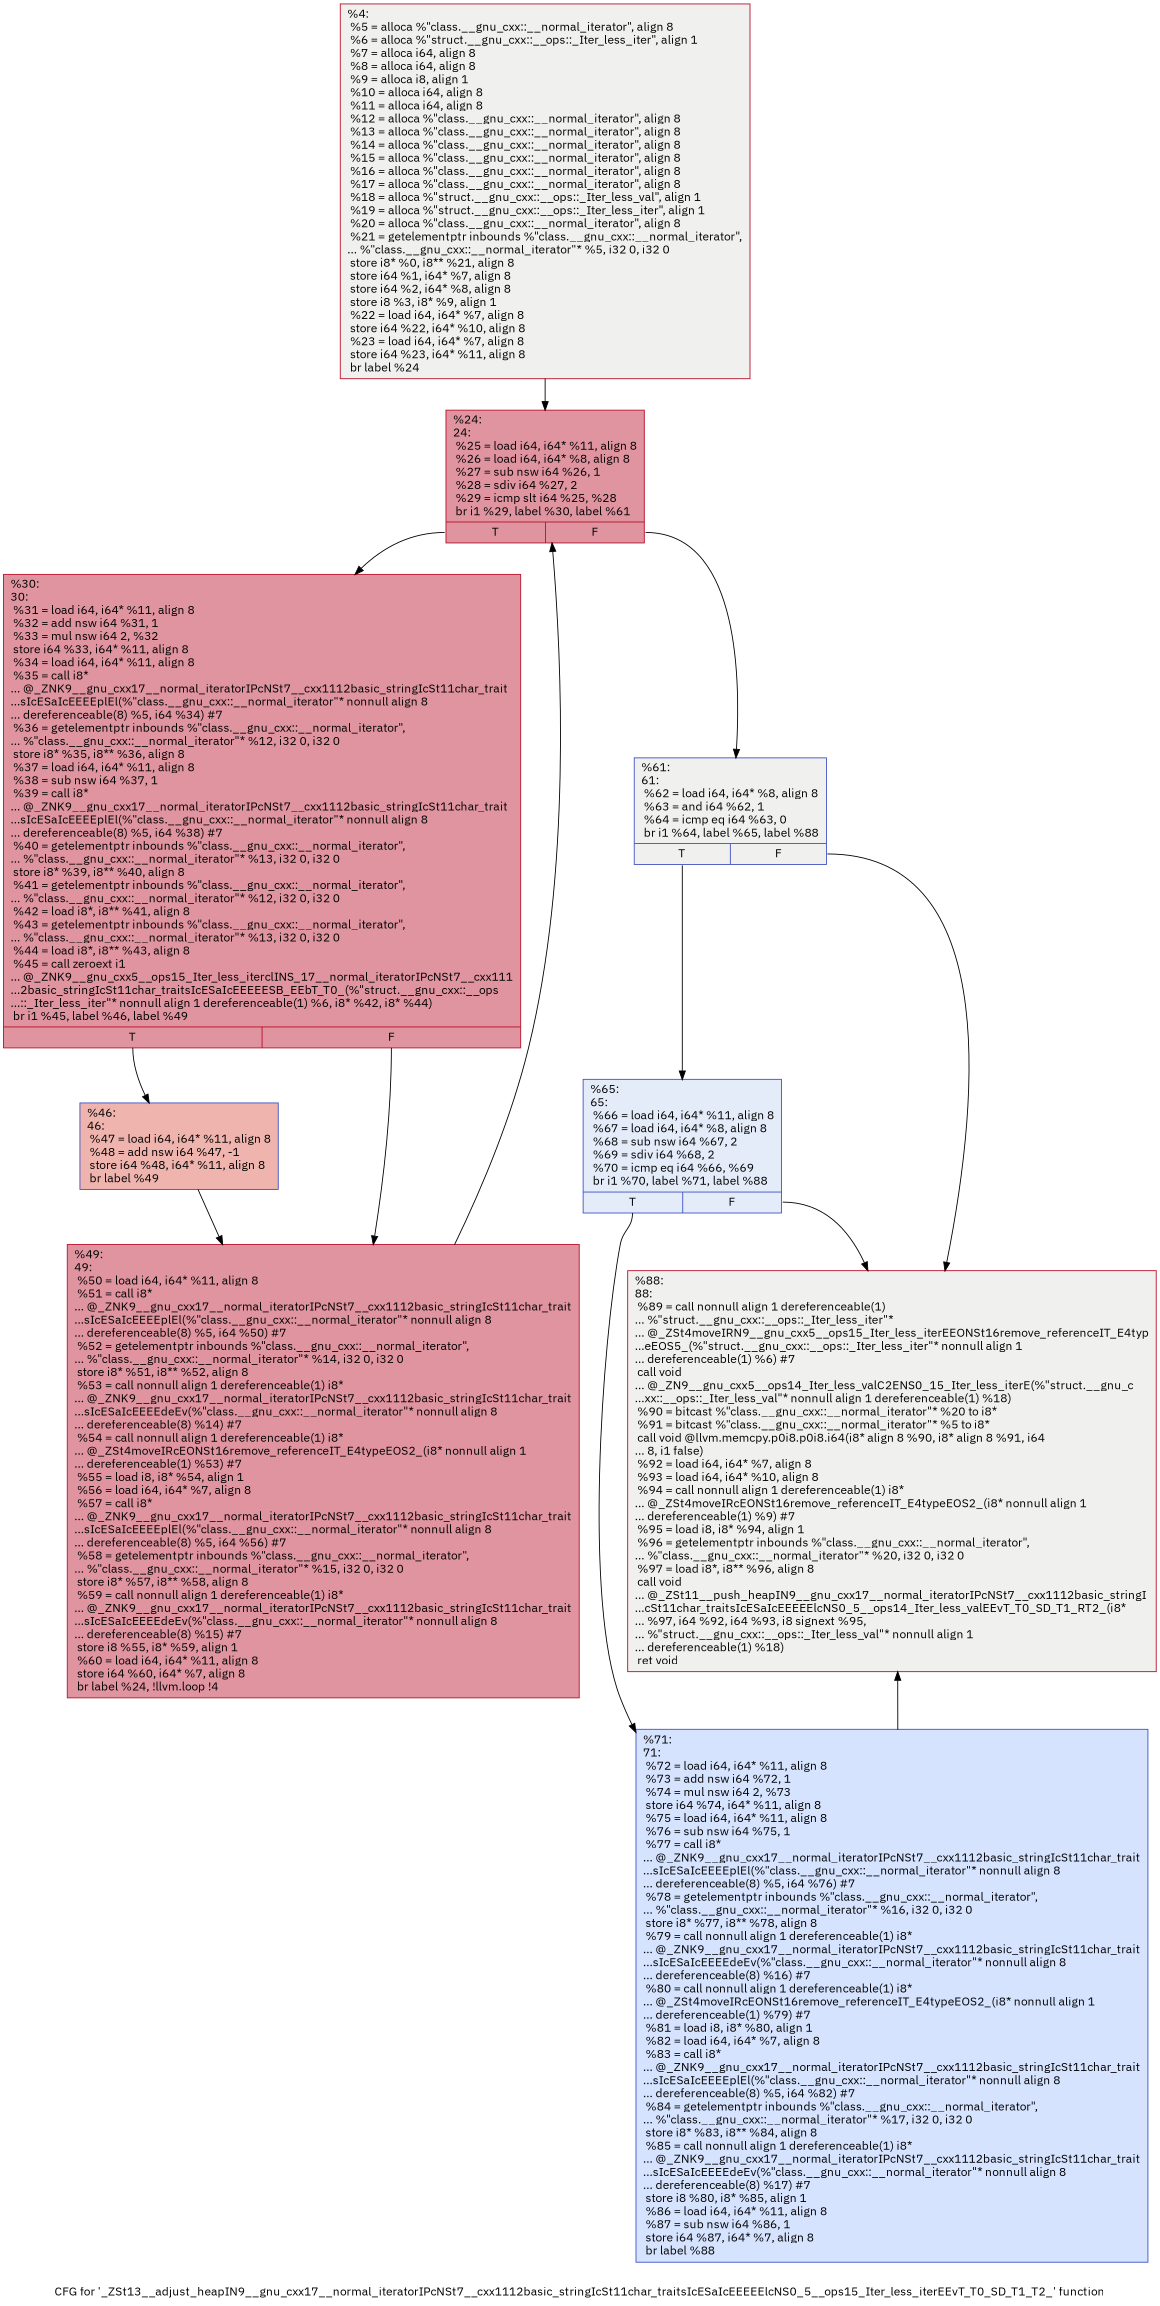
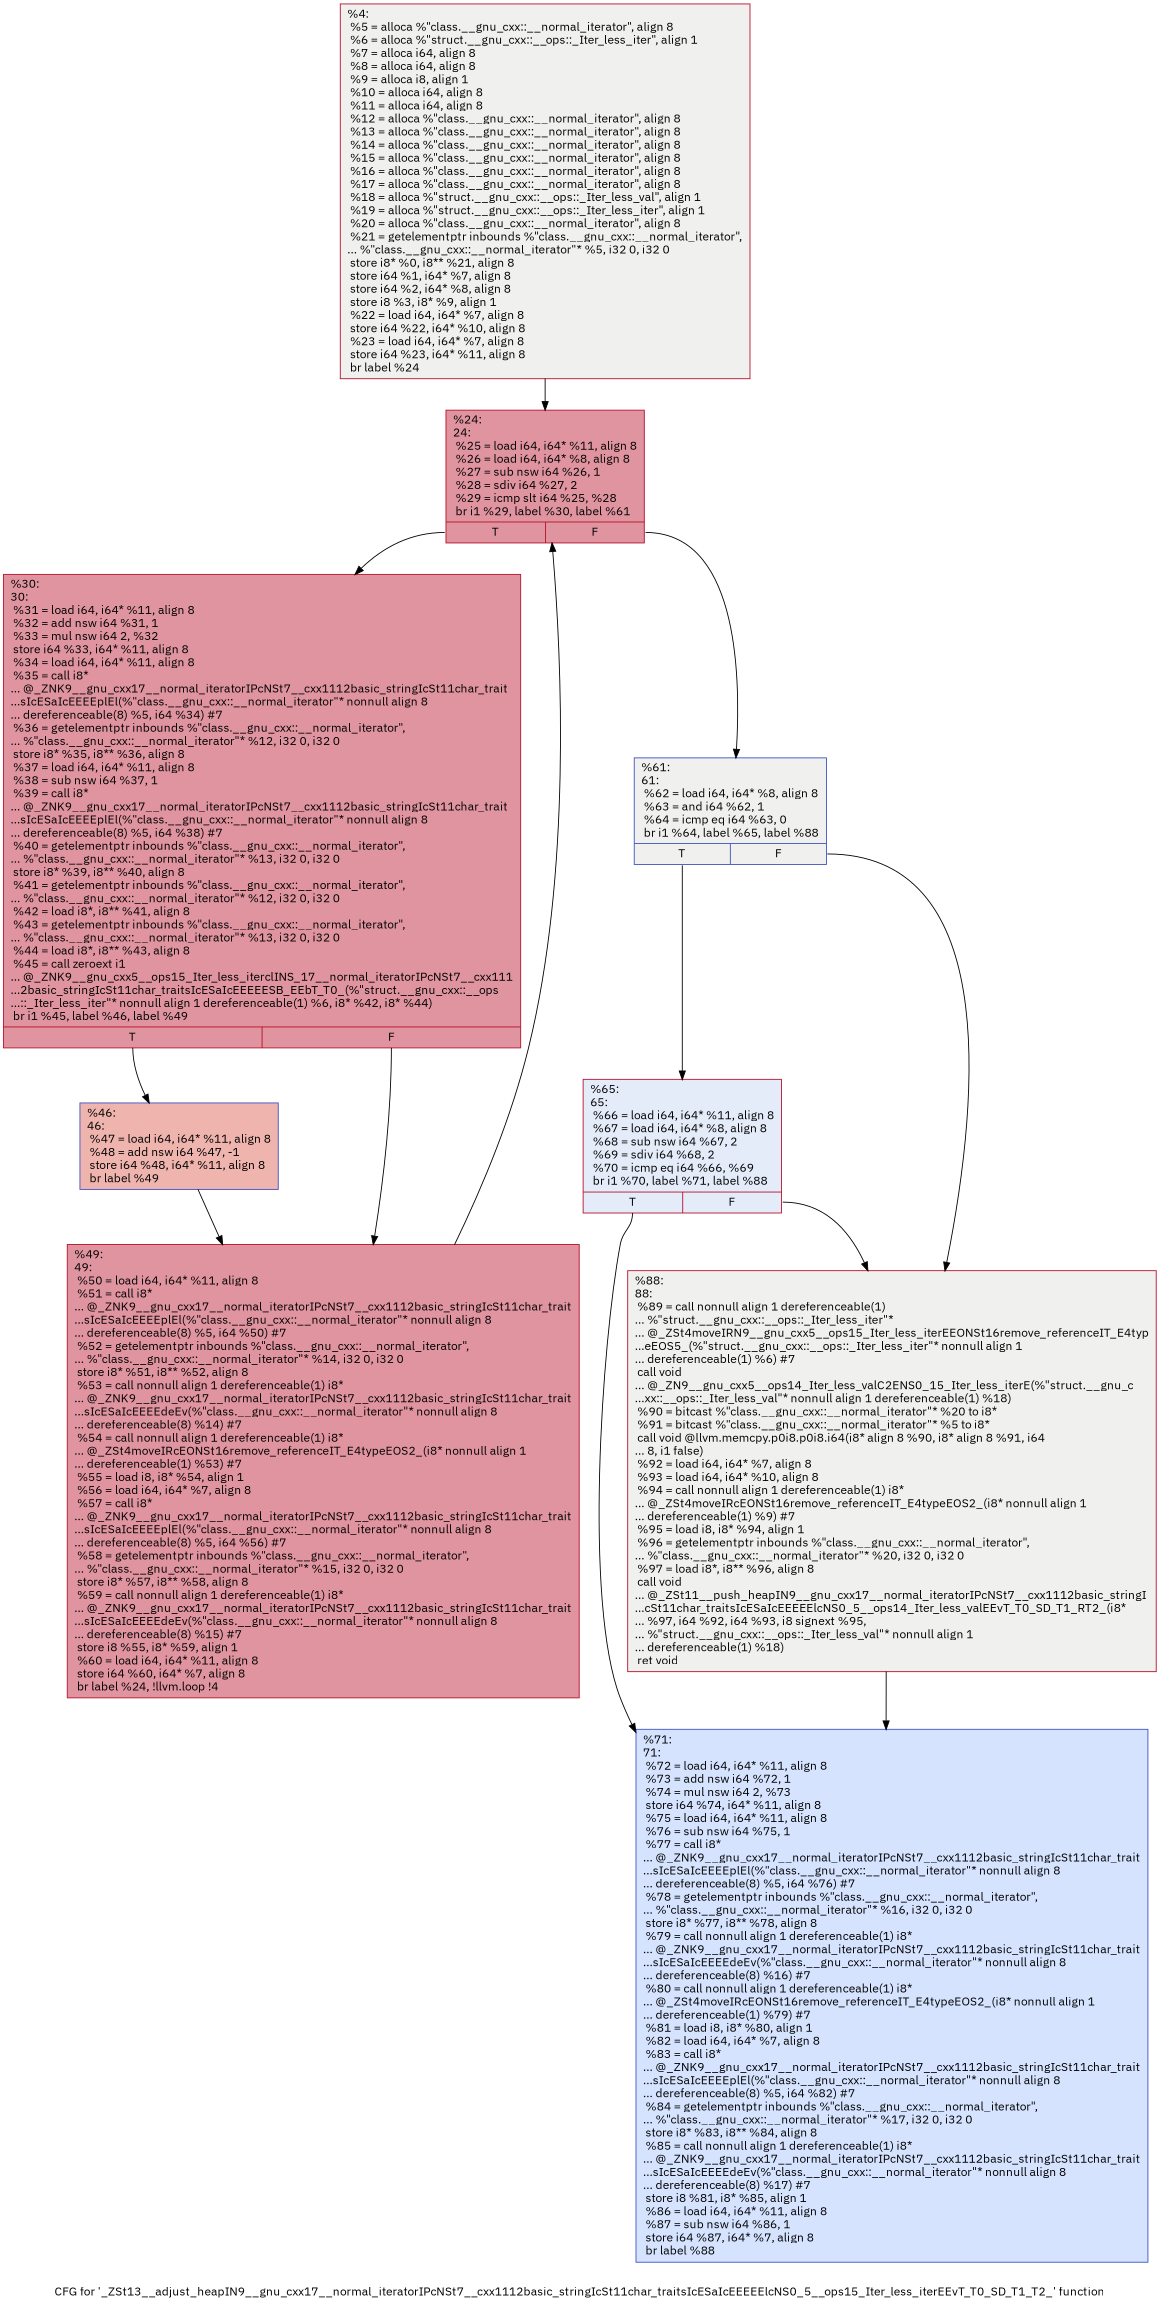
(682, 1146) -> (682, 1146)
(898, 1705) -> (886, 1696)
(725, 2198) -> (725, 2198)
